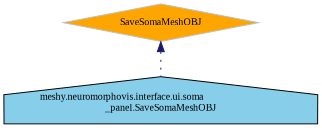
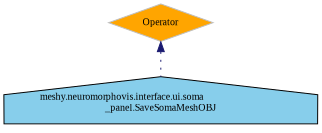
(161, 23) -> (161, 23)
